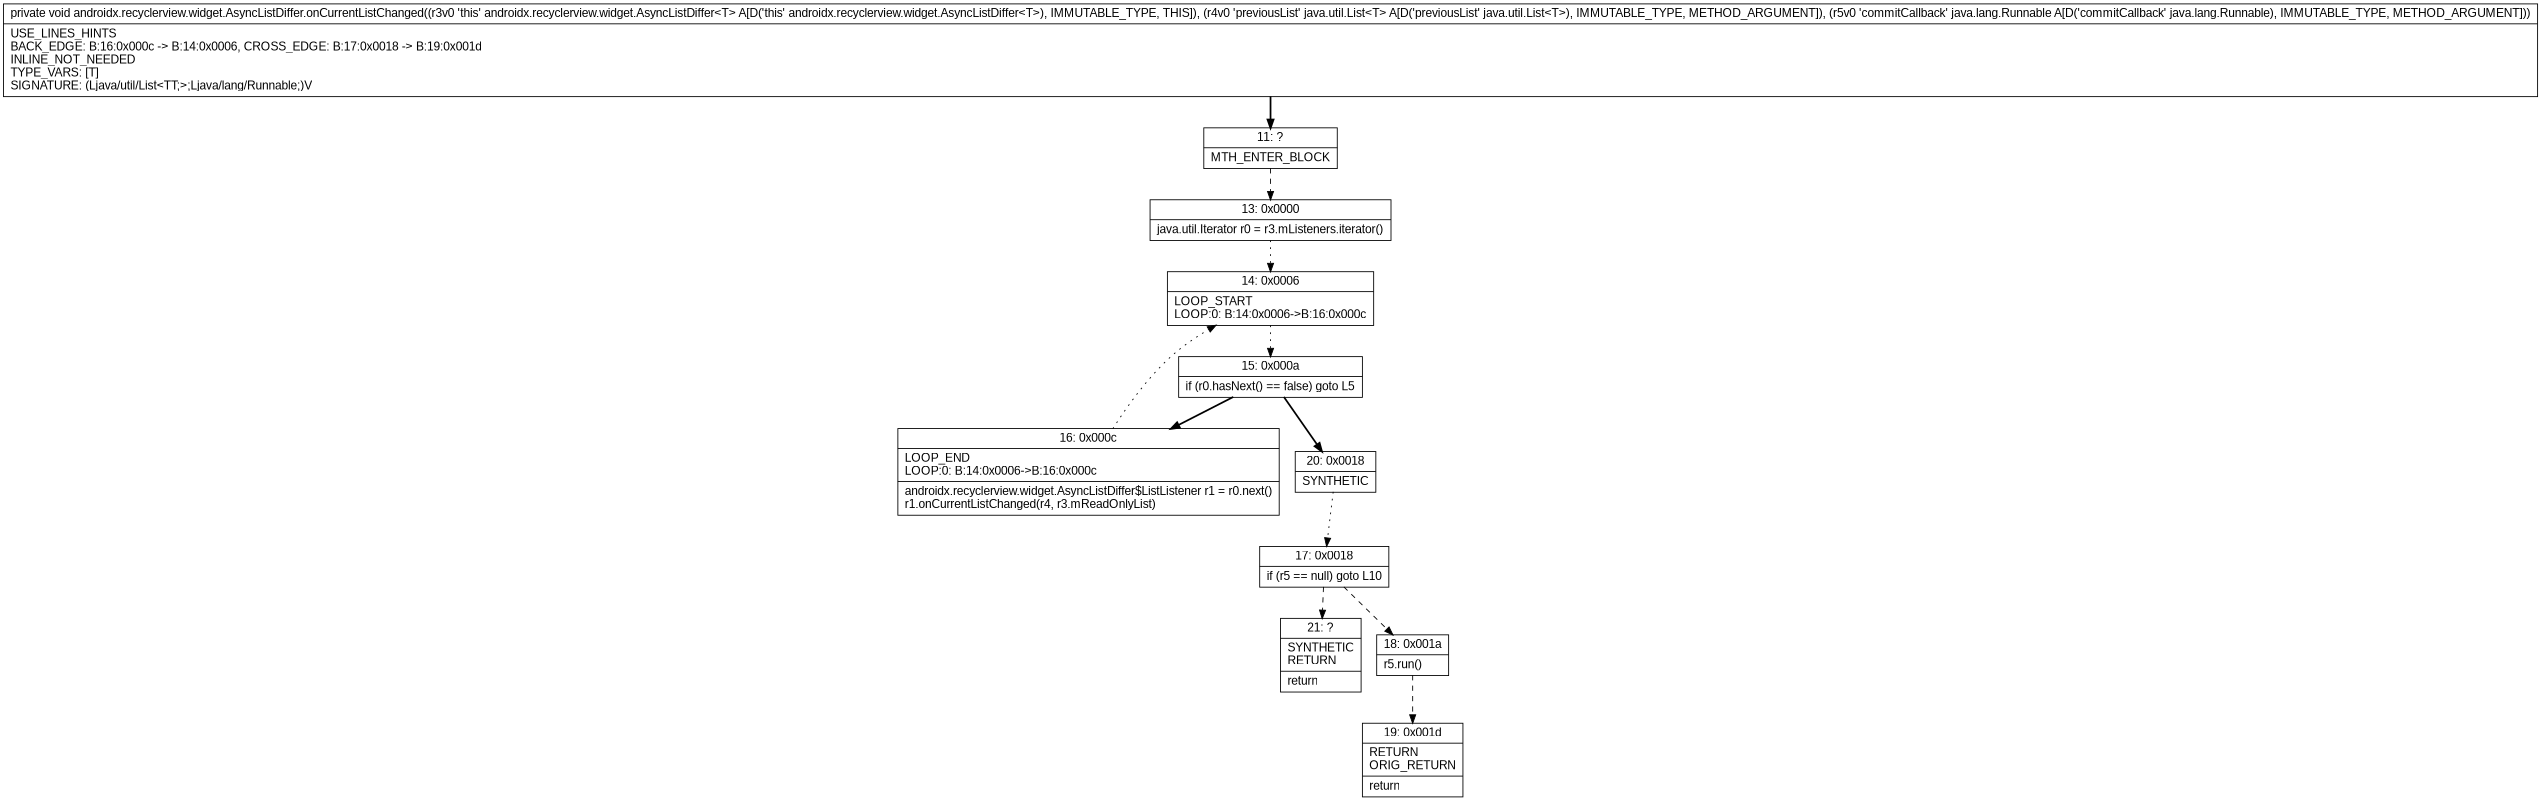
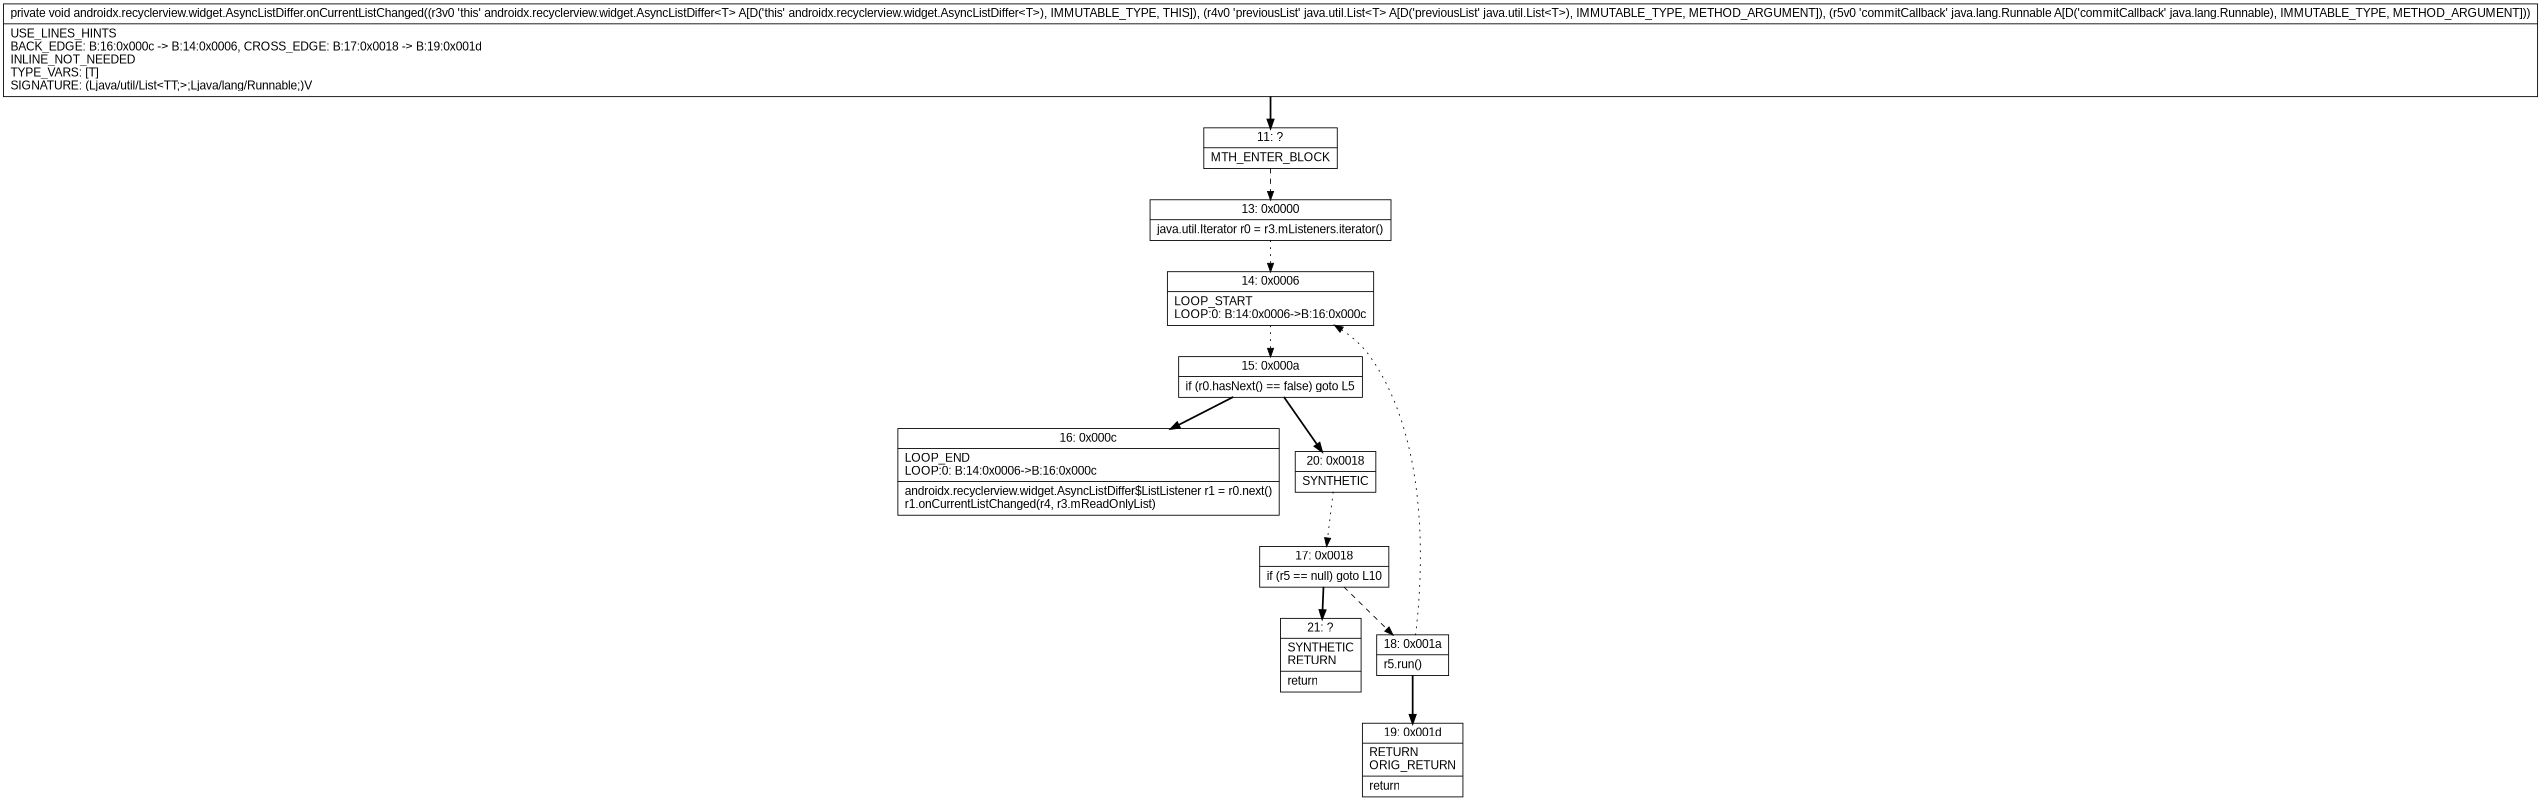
(1154, 373) -> (1414, 472)
(1323, 598) -> (1323, 598)
(1413, 695) -> (1413, 695)
